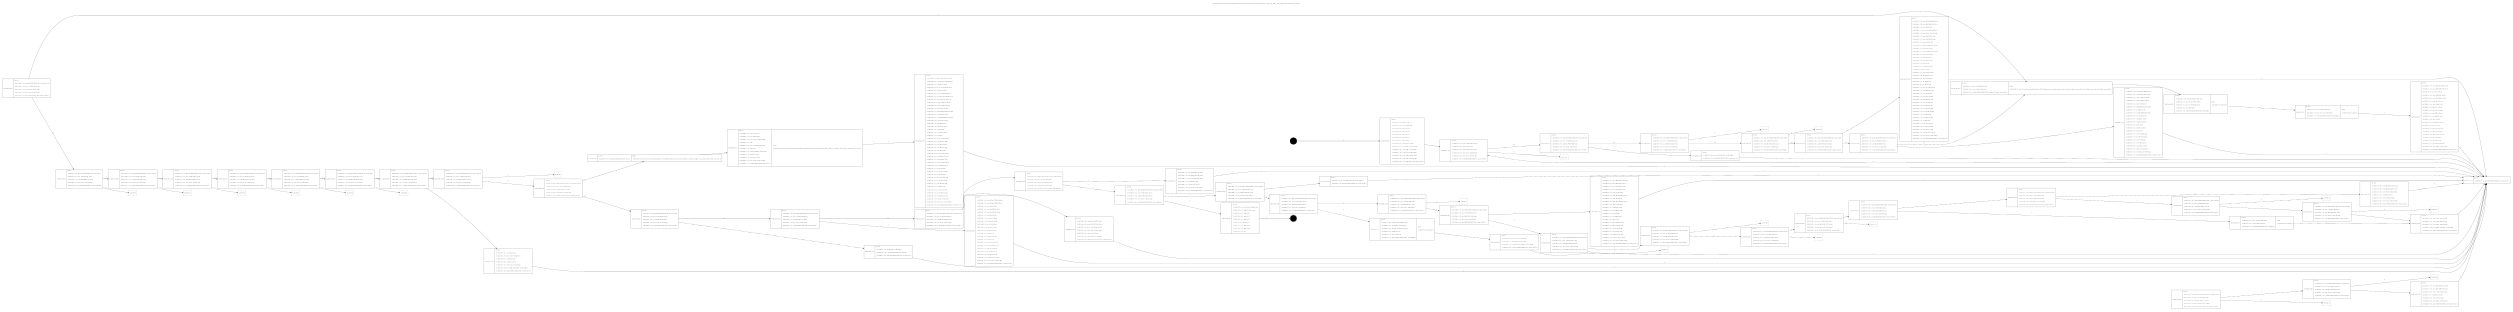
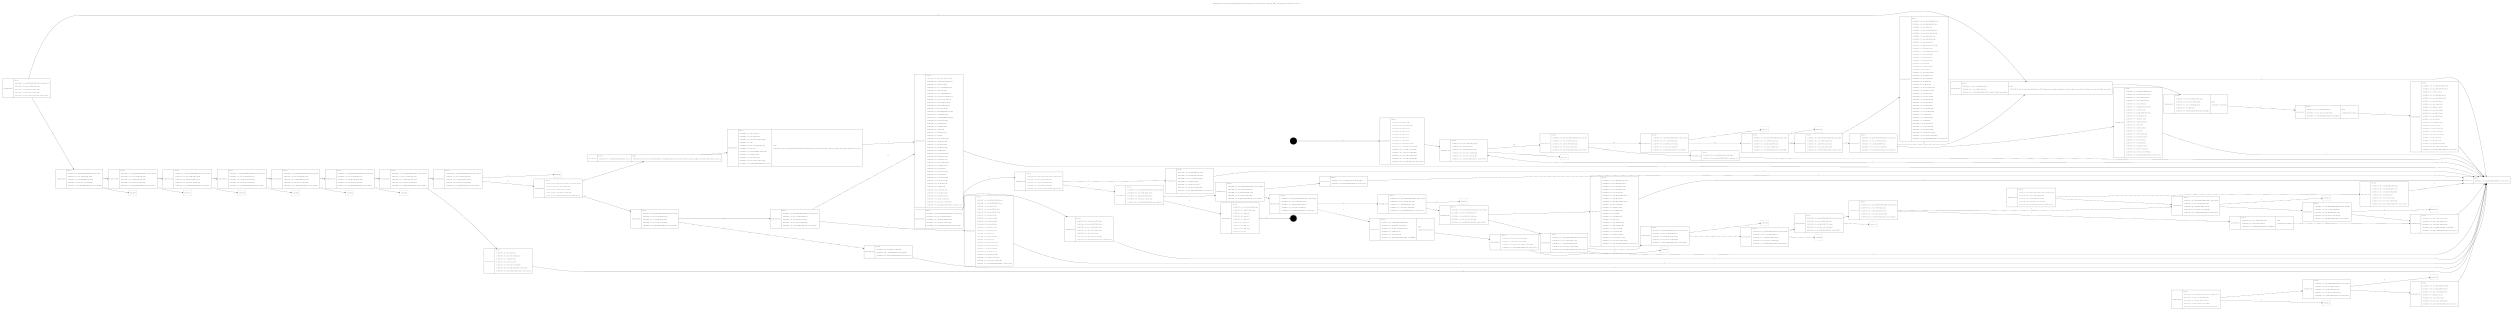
(1952, 204) -> (2034, 210)
(866, 219) -> (863, 182)
